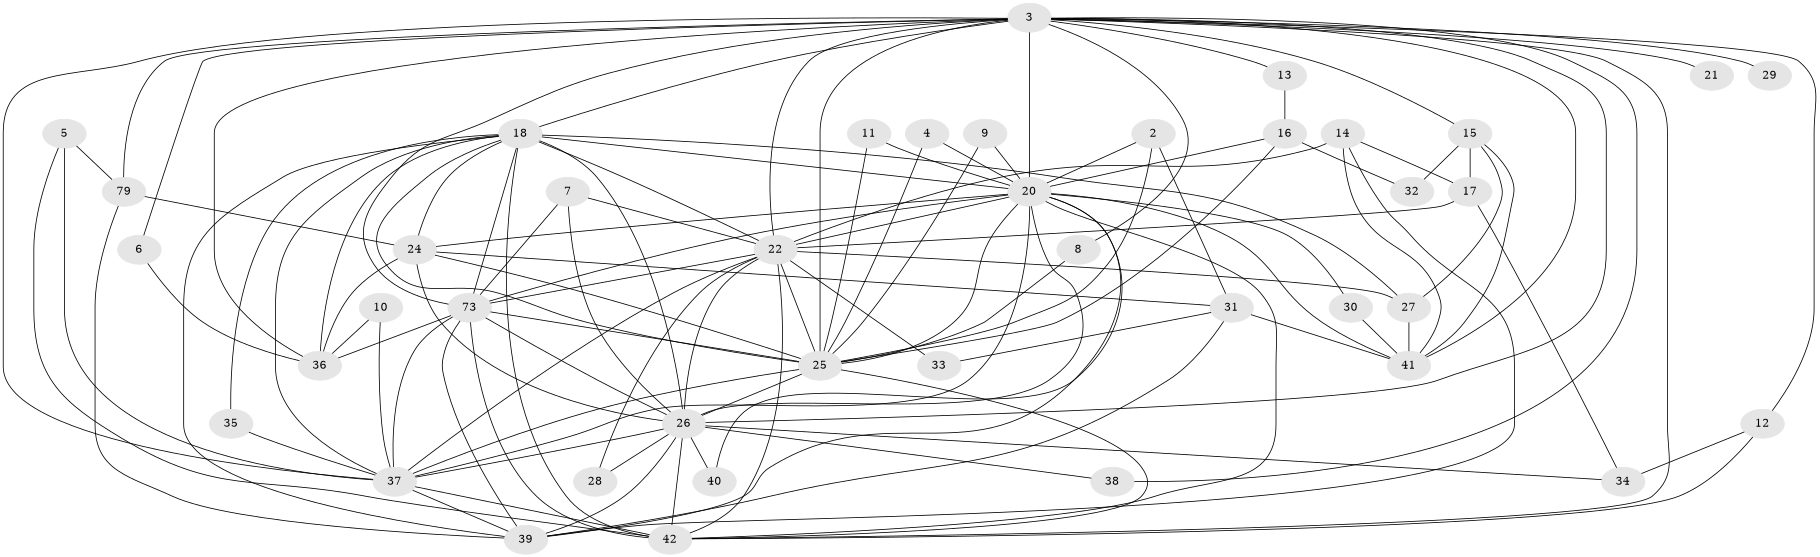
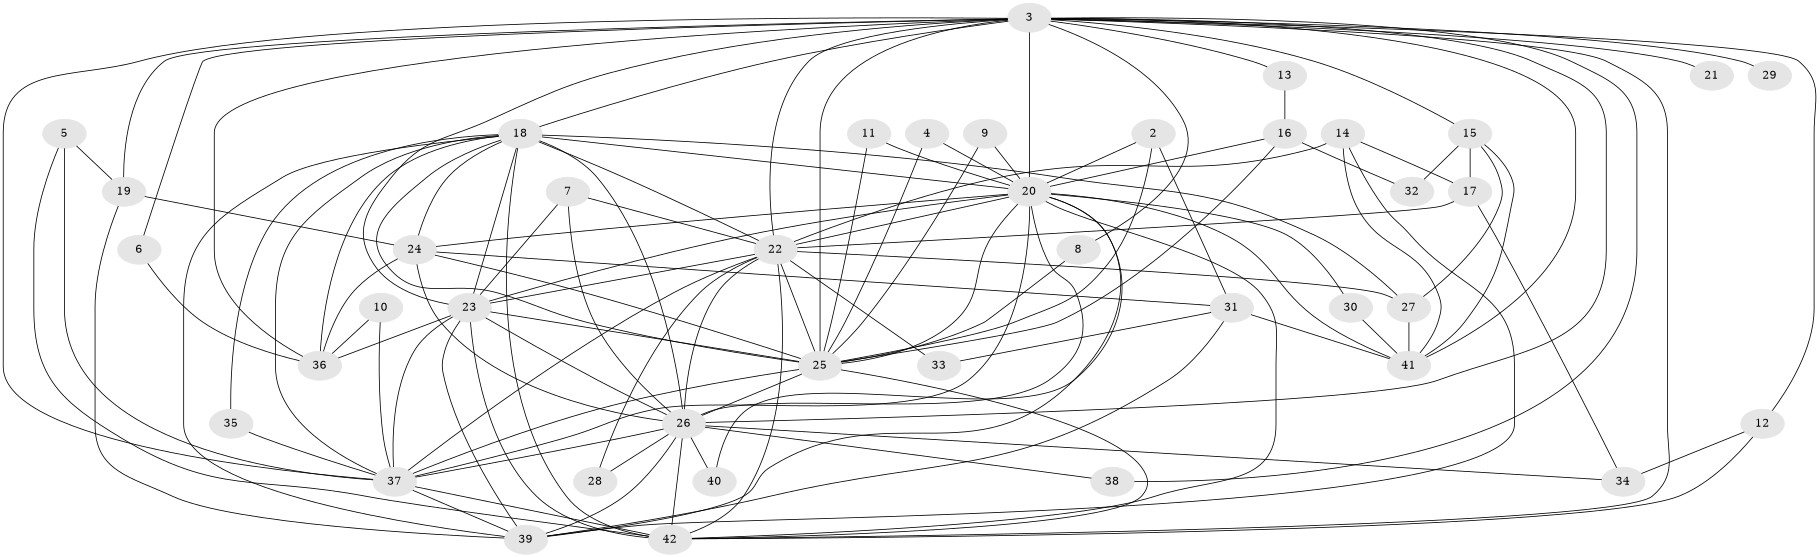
(124, 192) -> (124, 192)
(470, 308) -> (470, 308)
